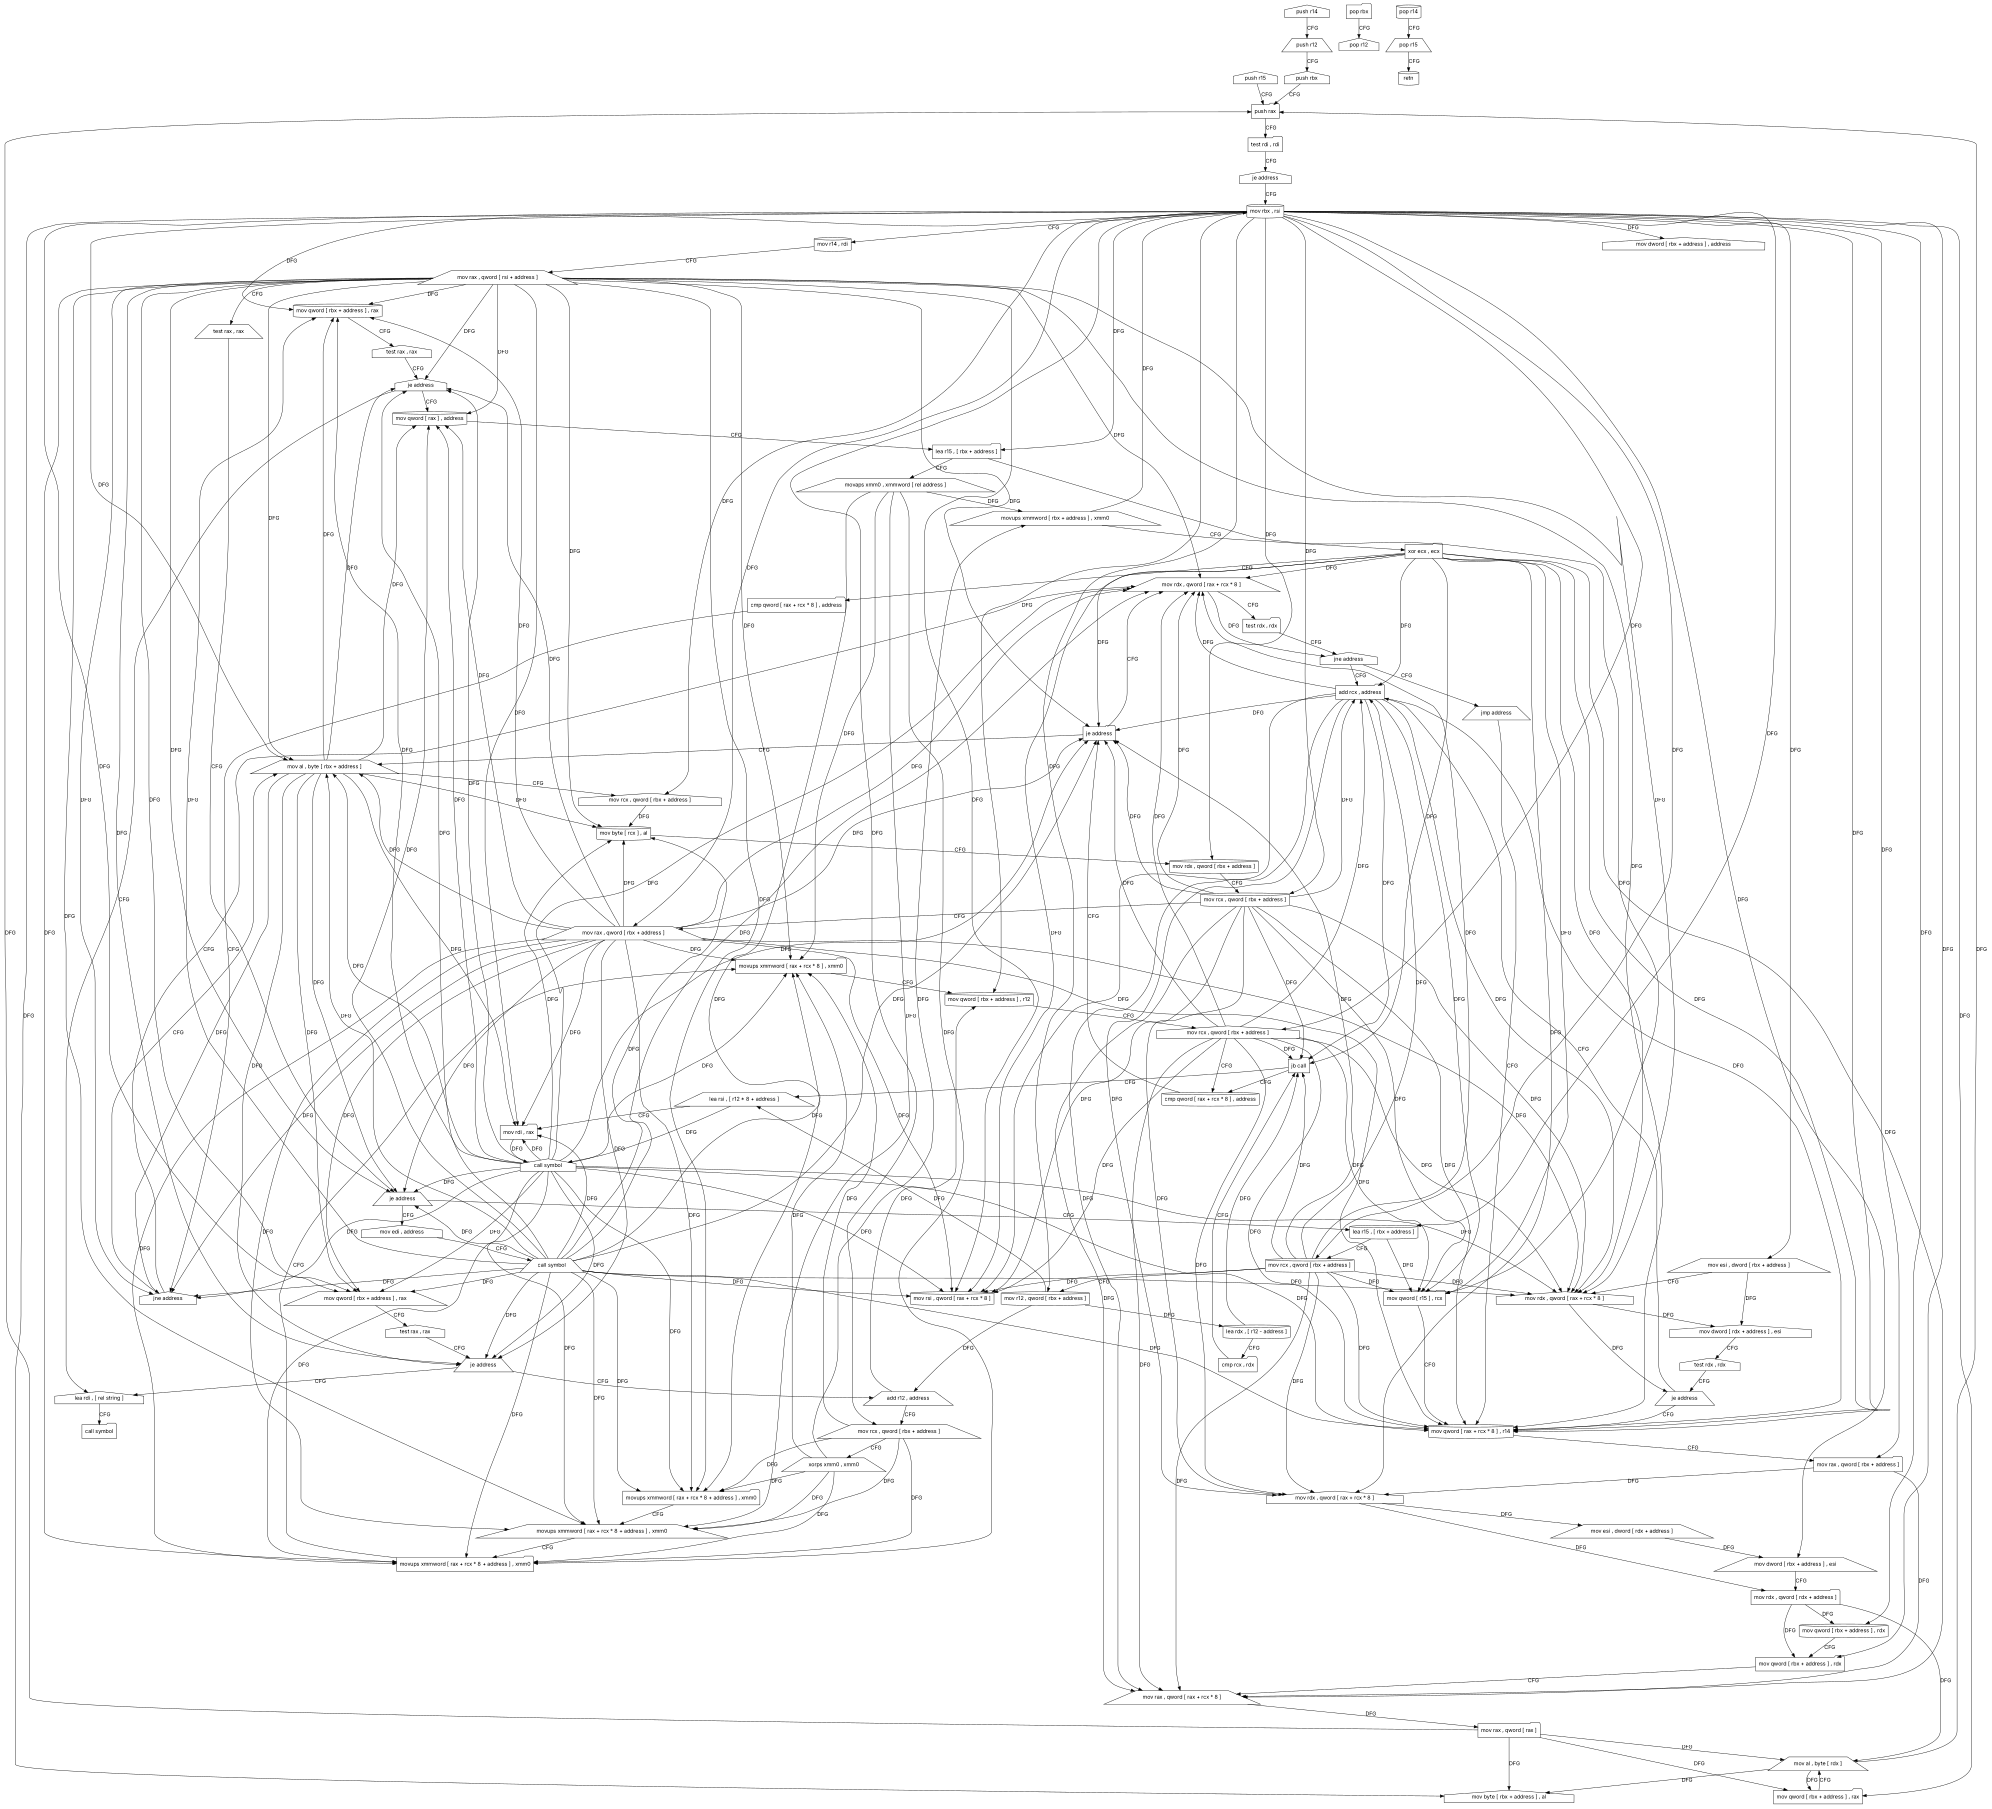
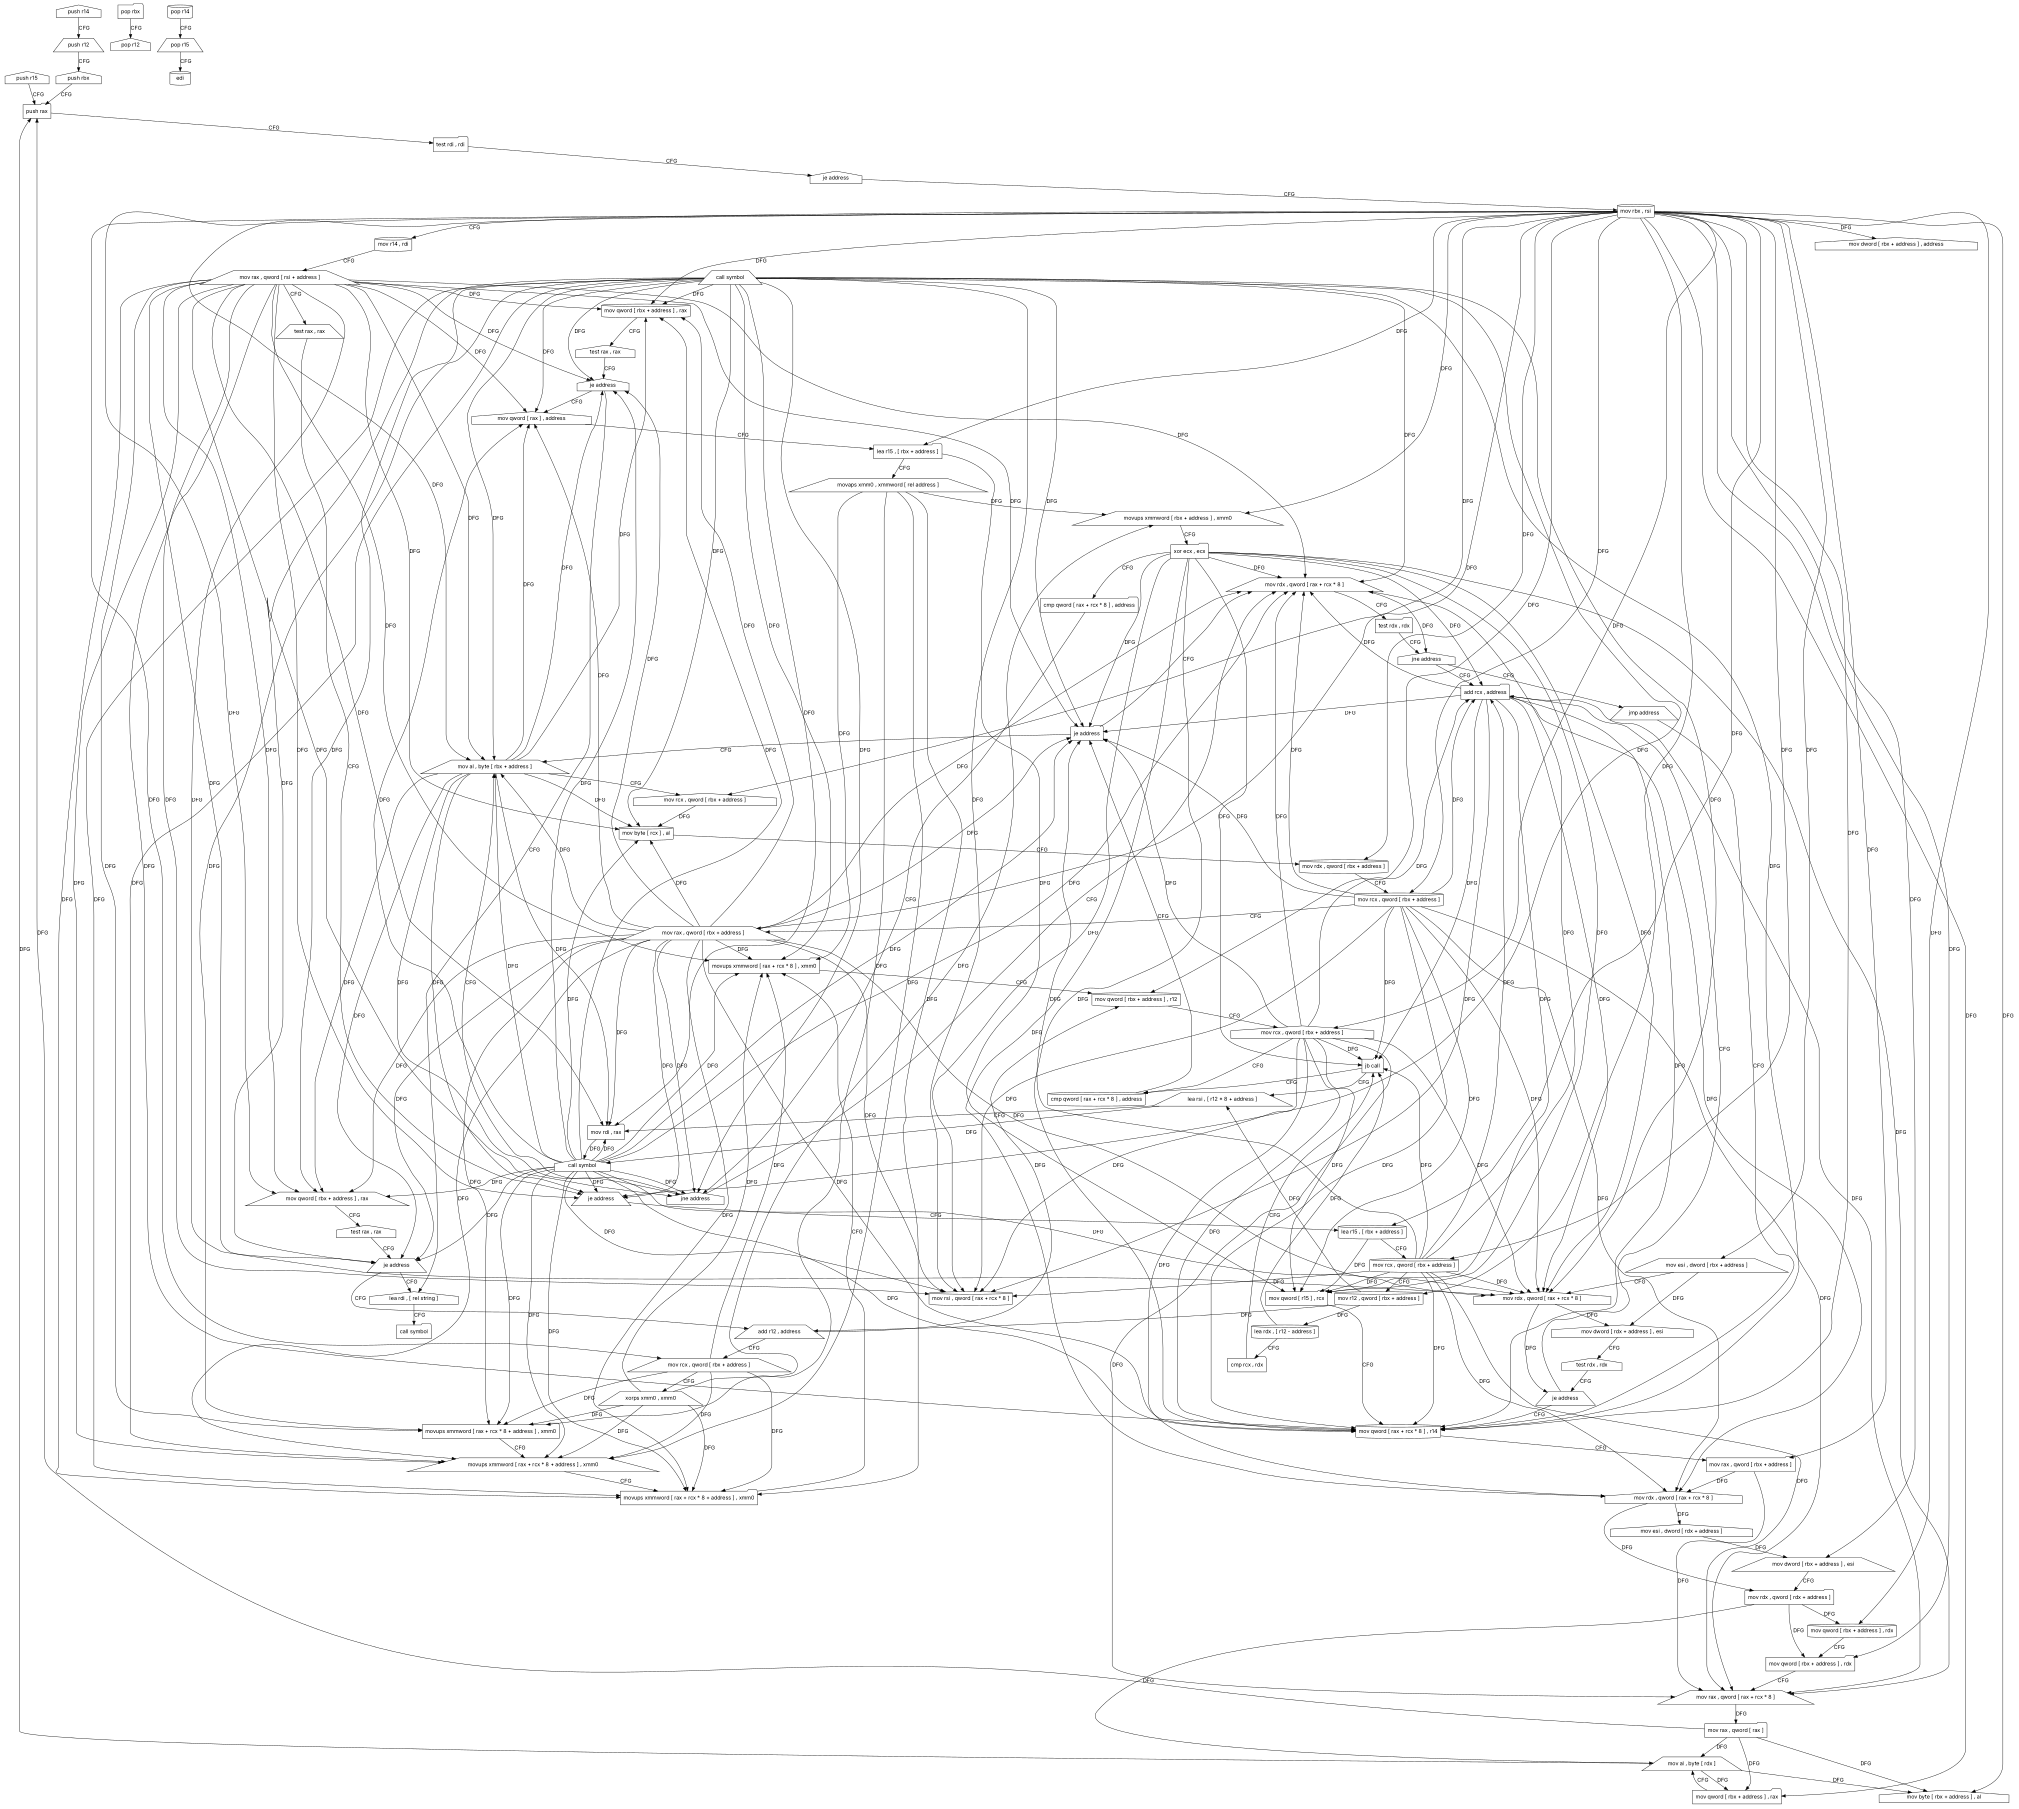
(1409, 78) -> (180, 78)
(1142, 340) -> (1444, 345)
(430, 419) -> (532, 419)
(402, 1232) -> none
(1632, 1531) -> (1682, 1531)
